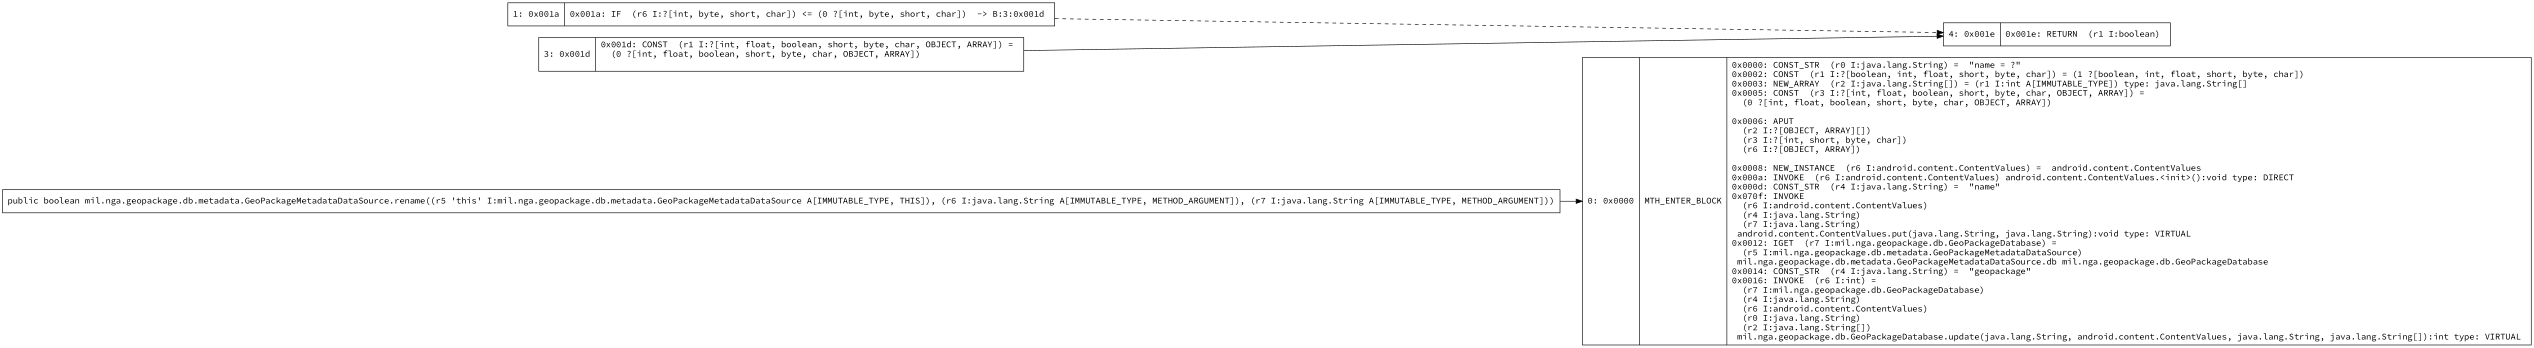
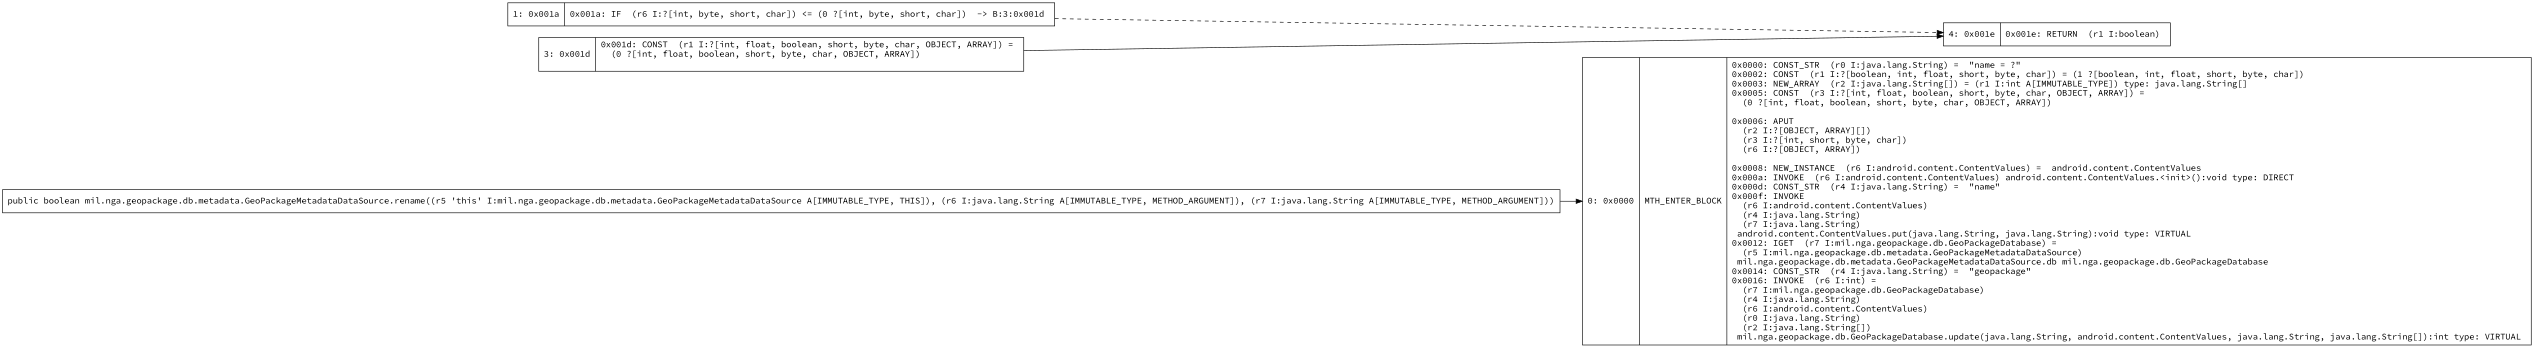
(1773, 196) -> (1773, 196)
